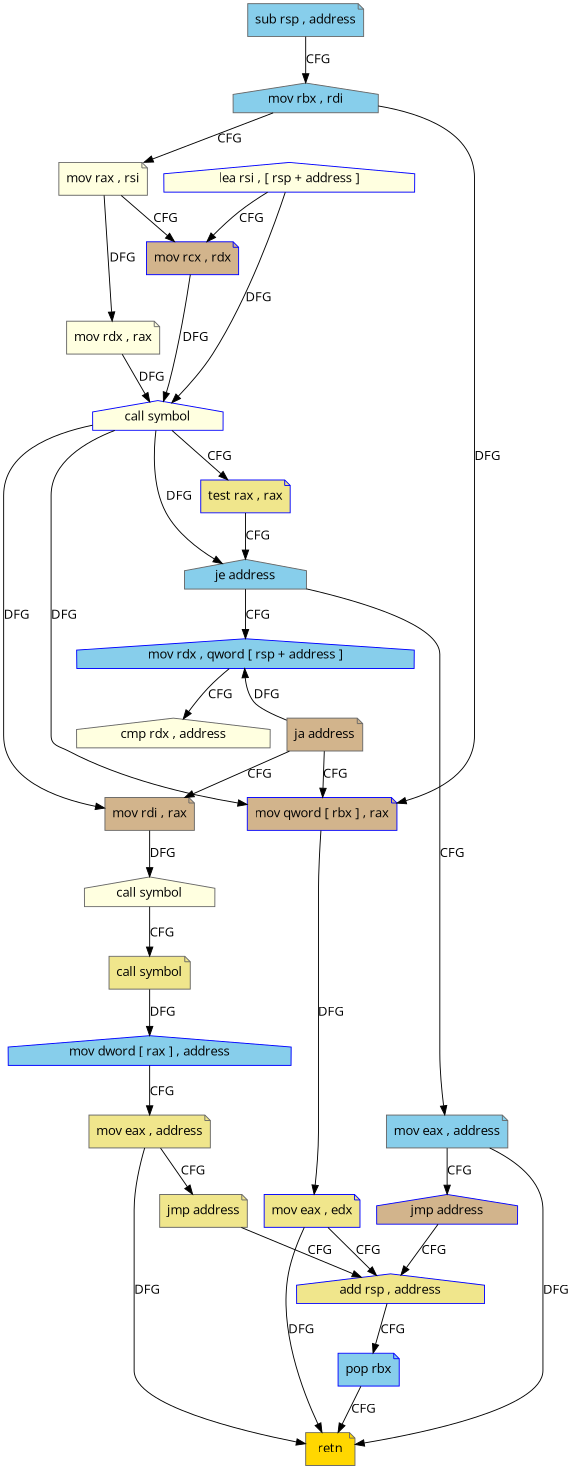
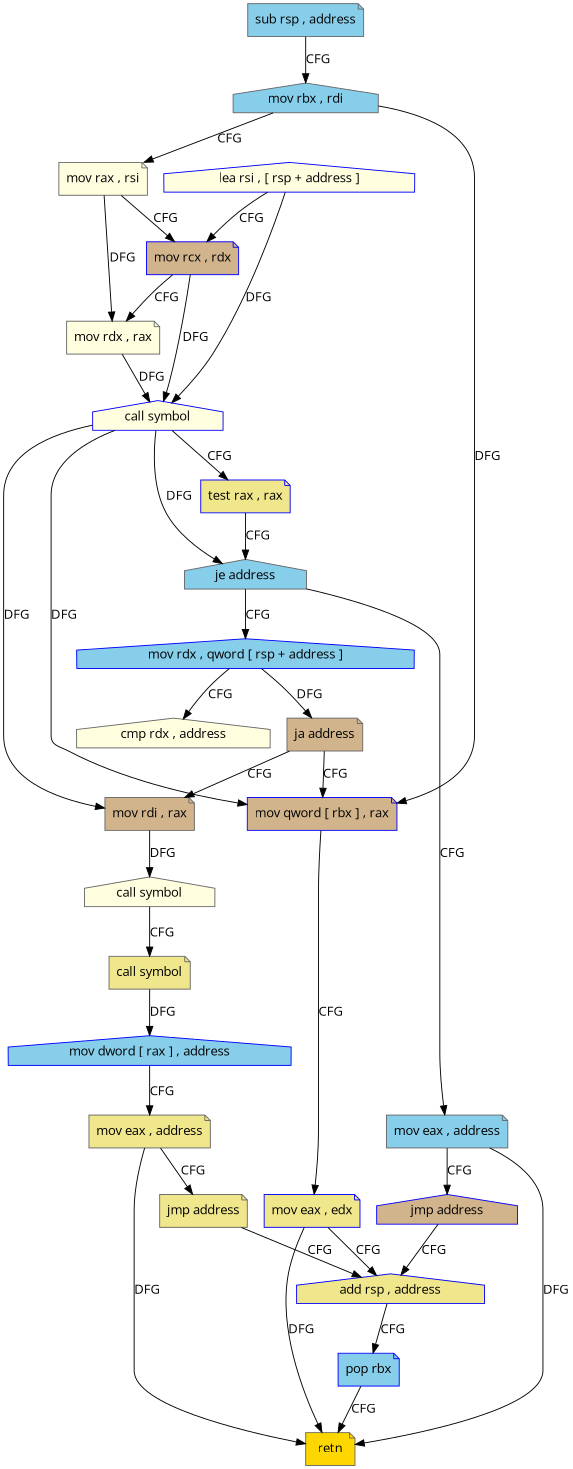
none -> (152, 294)
(258, 706) -> (285, 689)
(331, 1012) -> (331, 1012)
